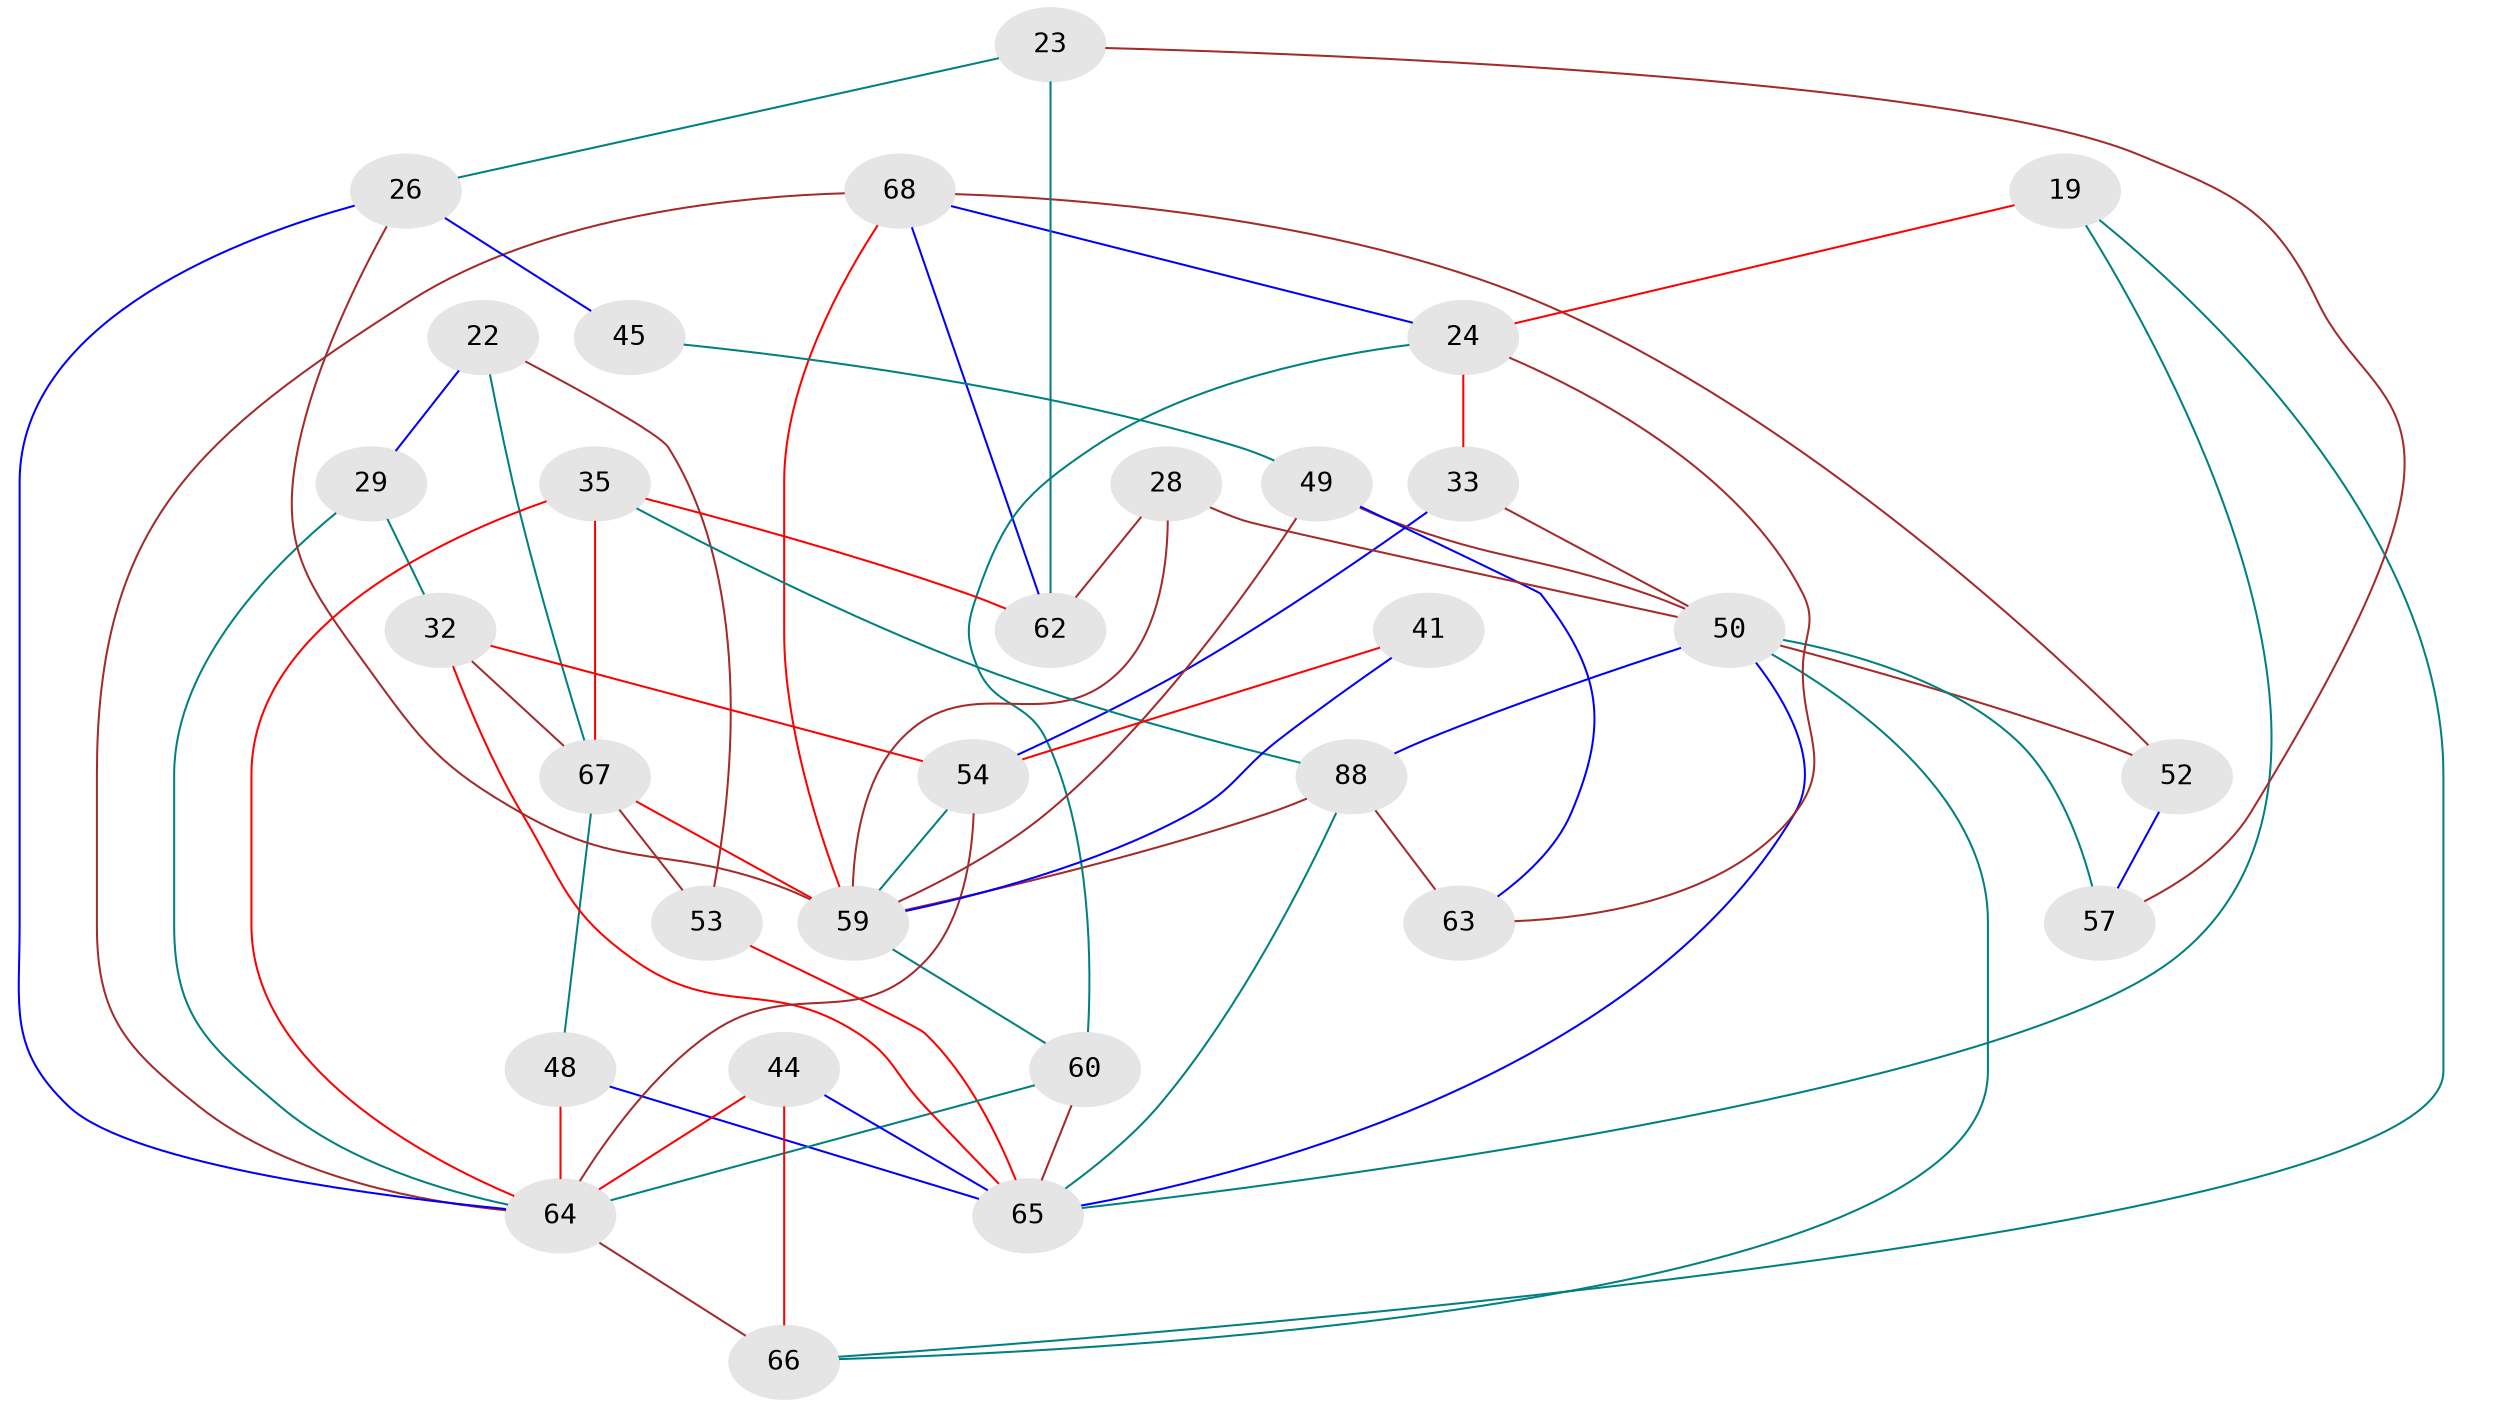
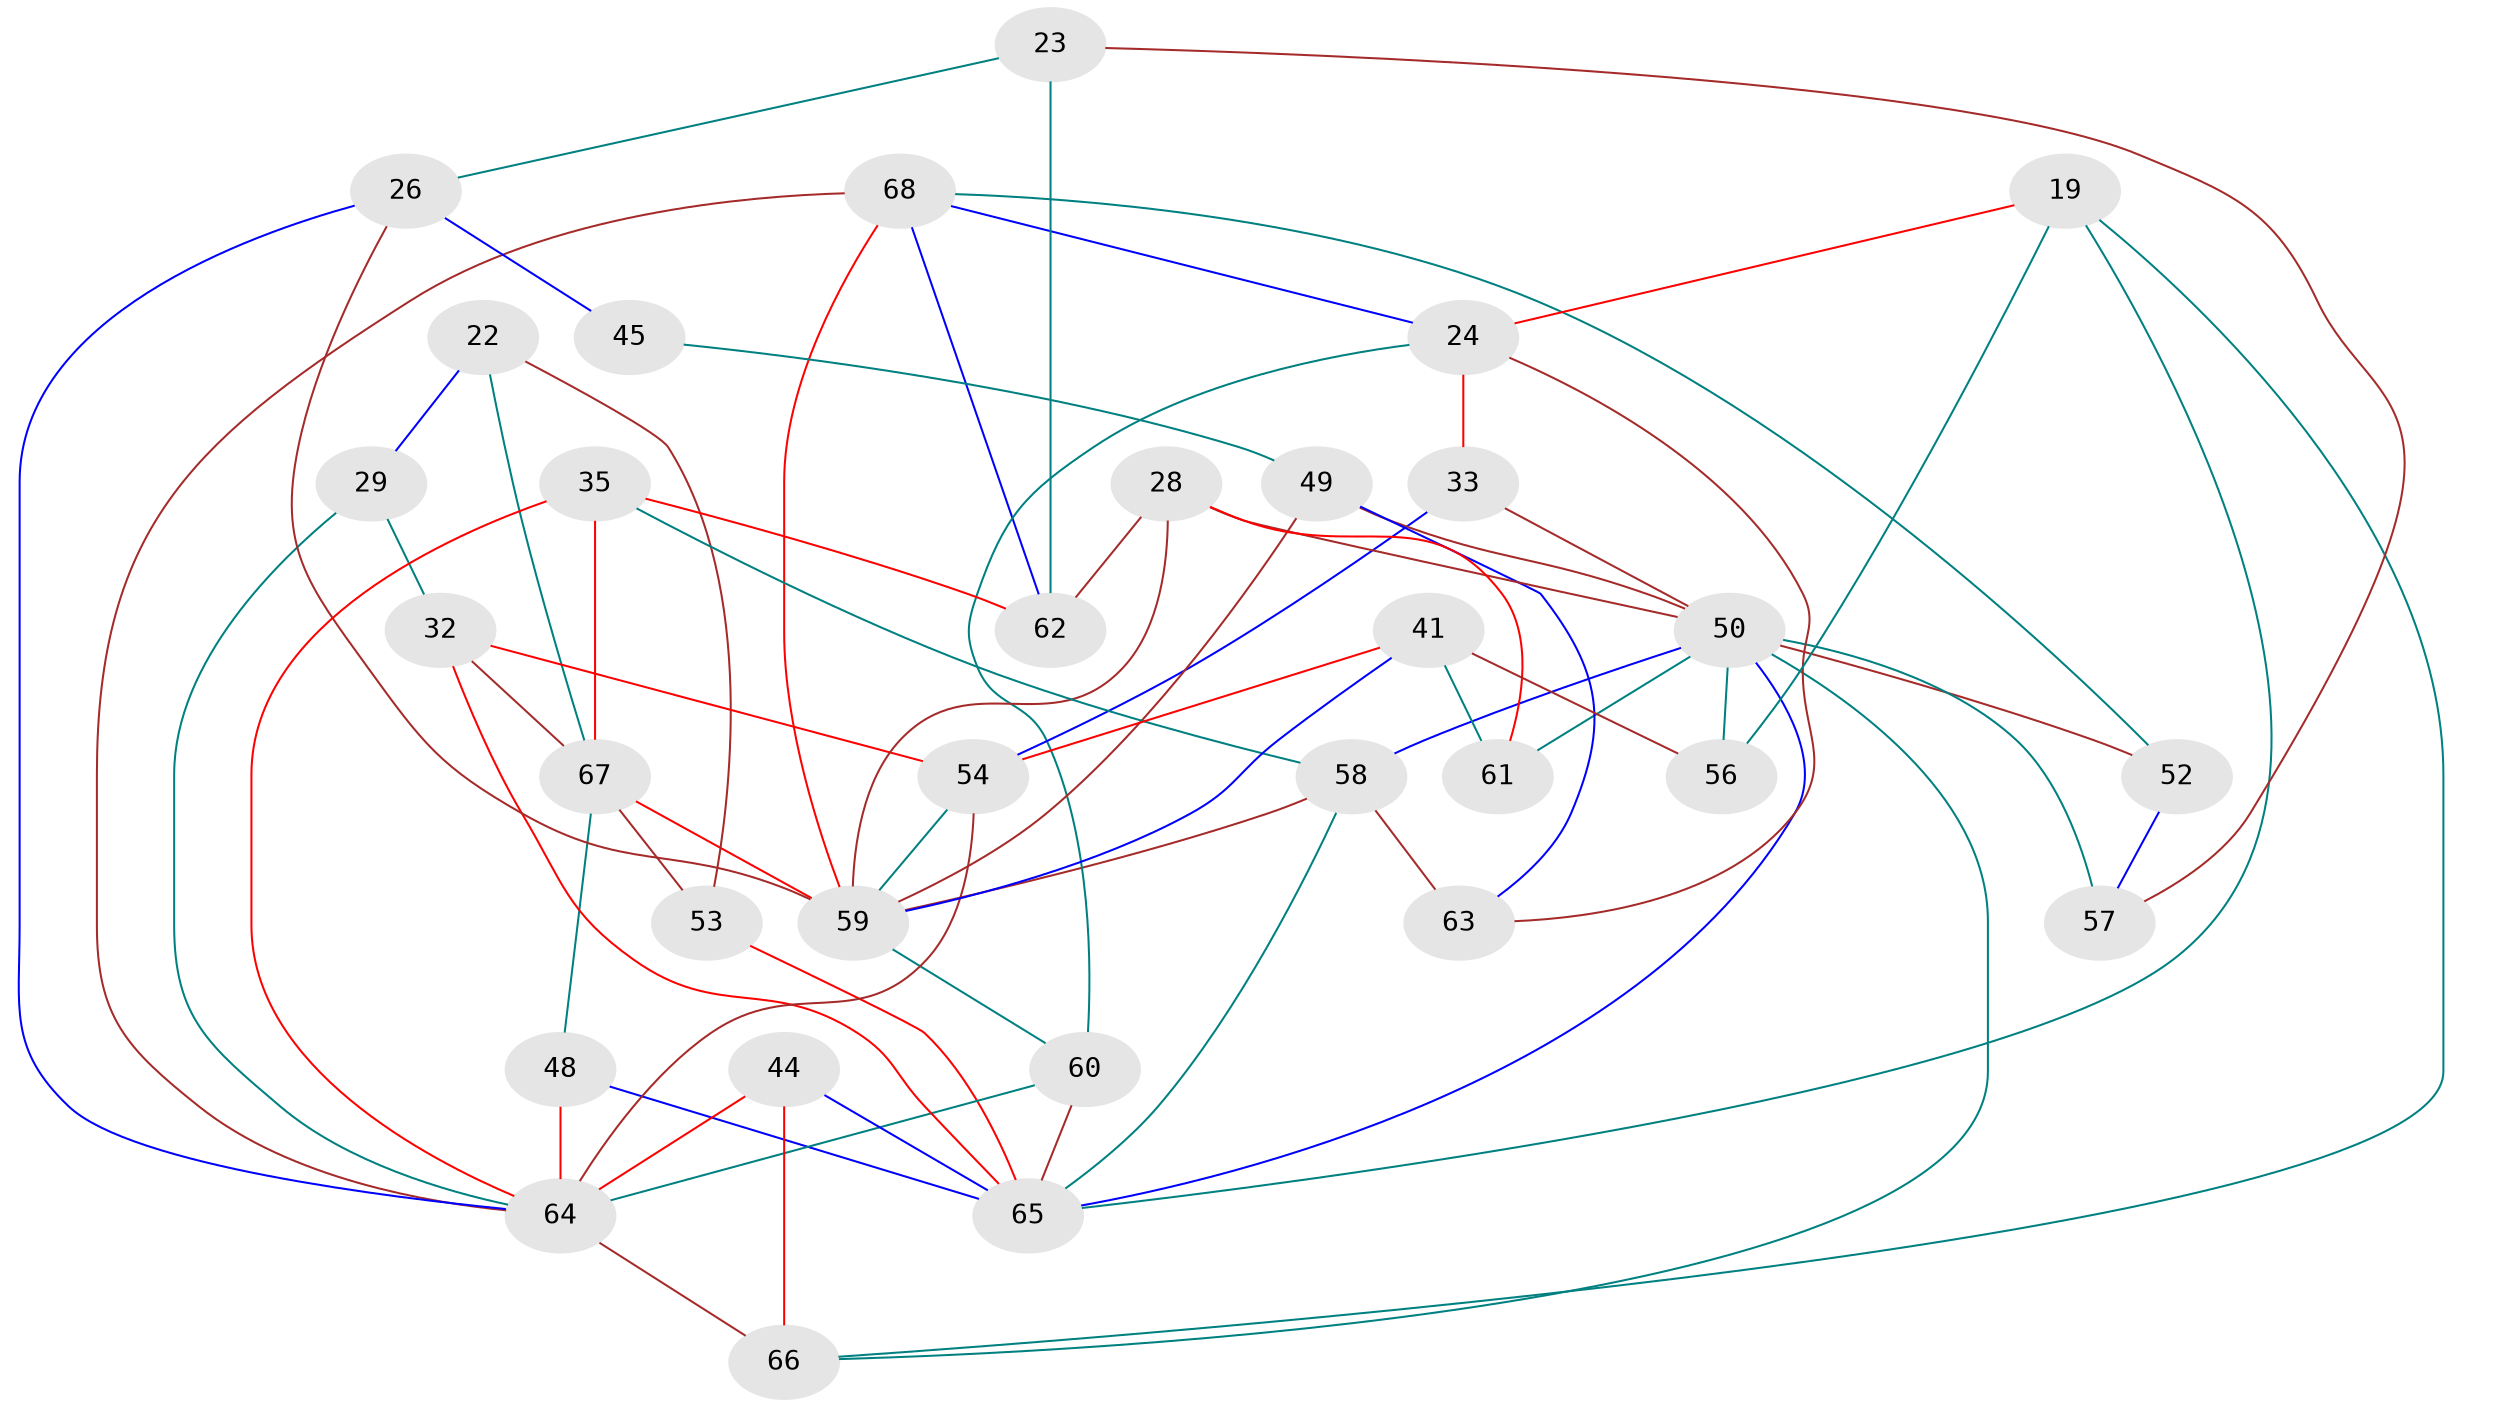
(1611, 337) -> (1611, 337)
(1351, 777) -> (1351, 777)
none -> (1498, 777)
none -> (1722, 777)
